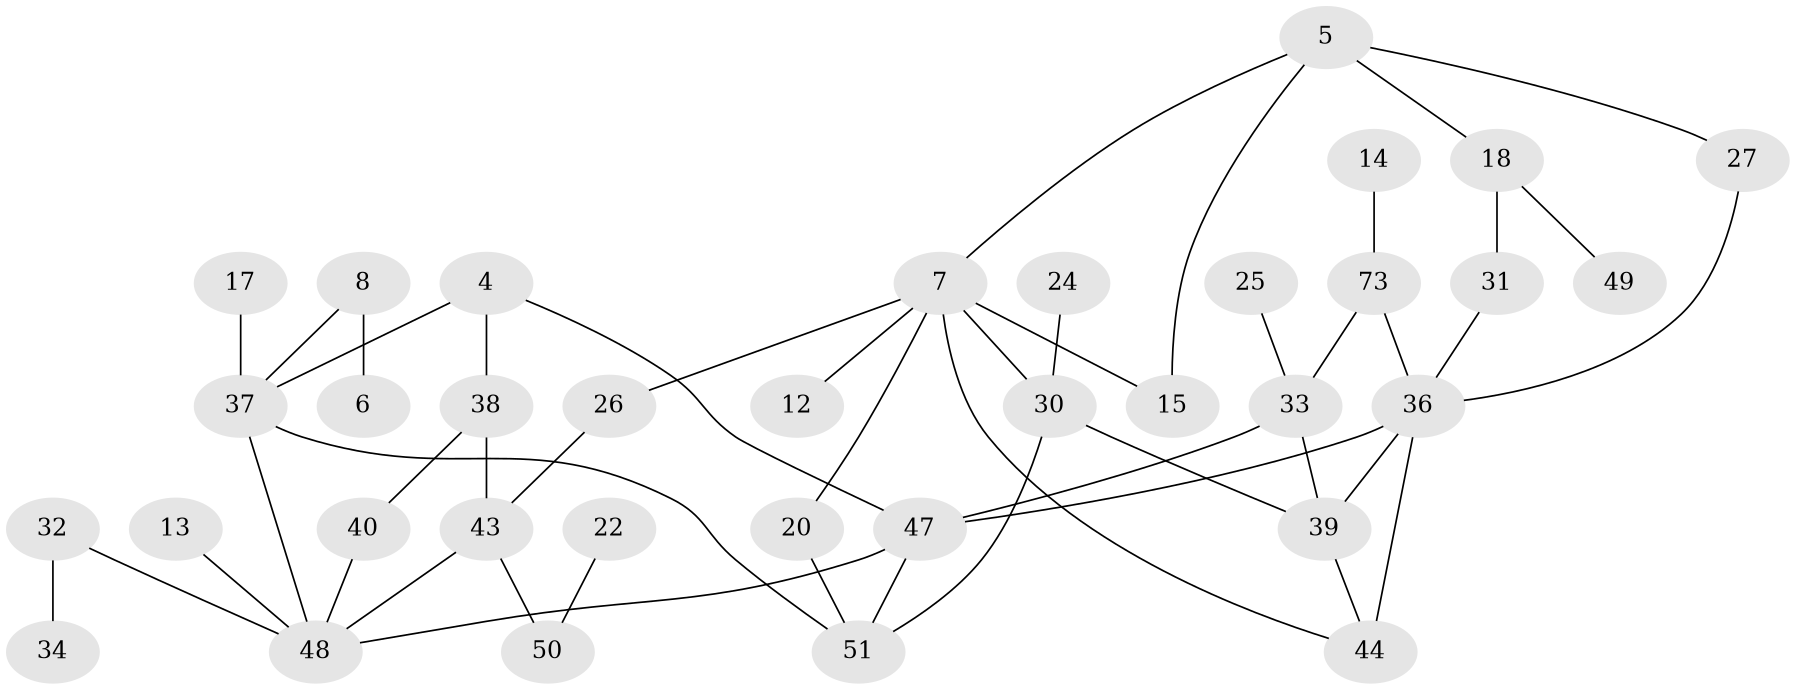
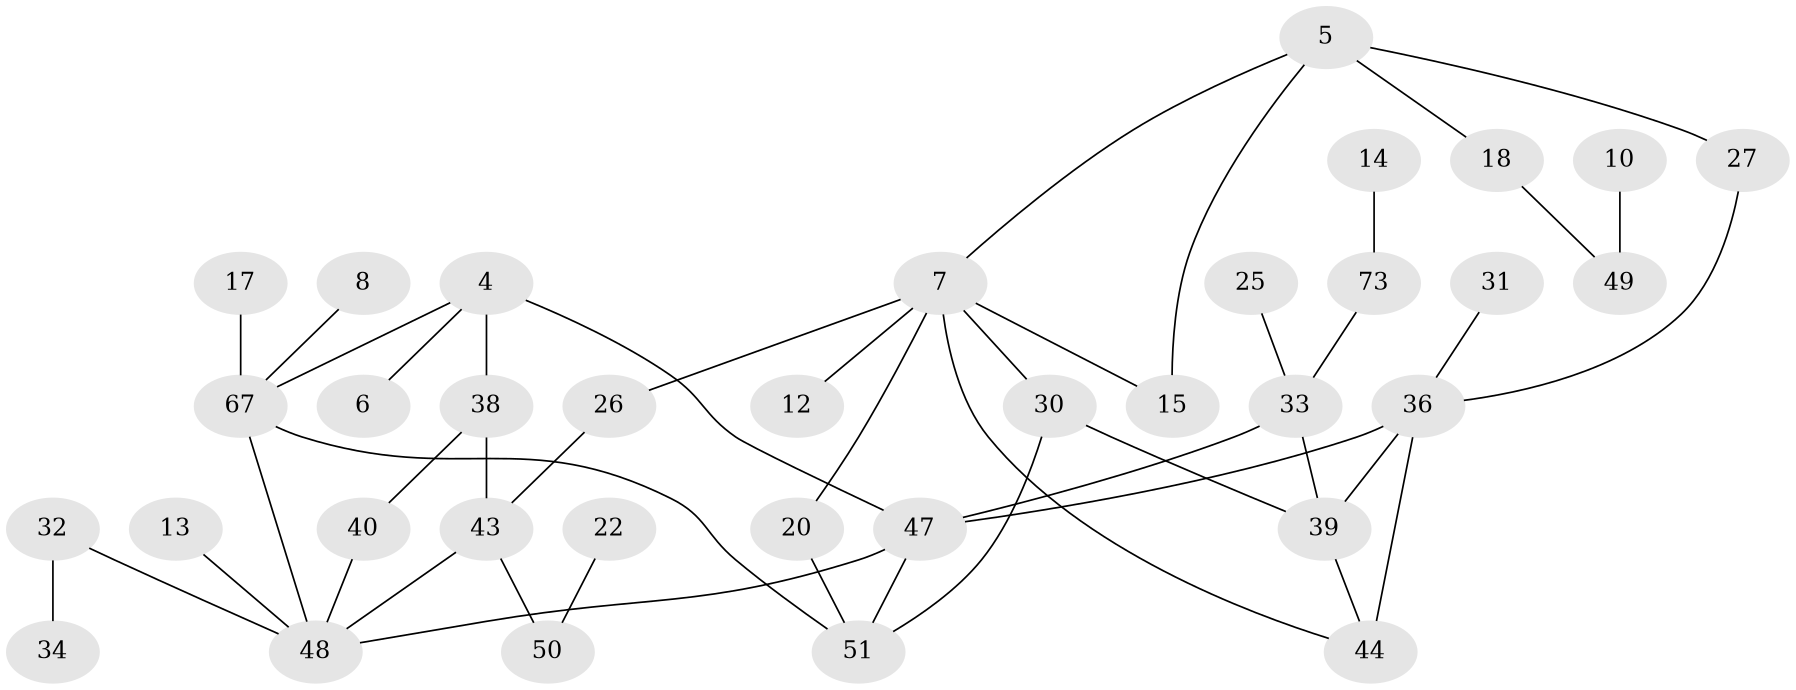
none -> (1620, 160)
(1497, 222) -> none
(1063, 283) -> none
(364, 333) -> (425, 345)
(1396, 344) -> none
(241, 406) -> (241, 406)
